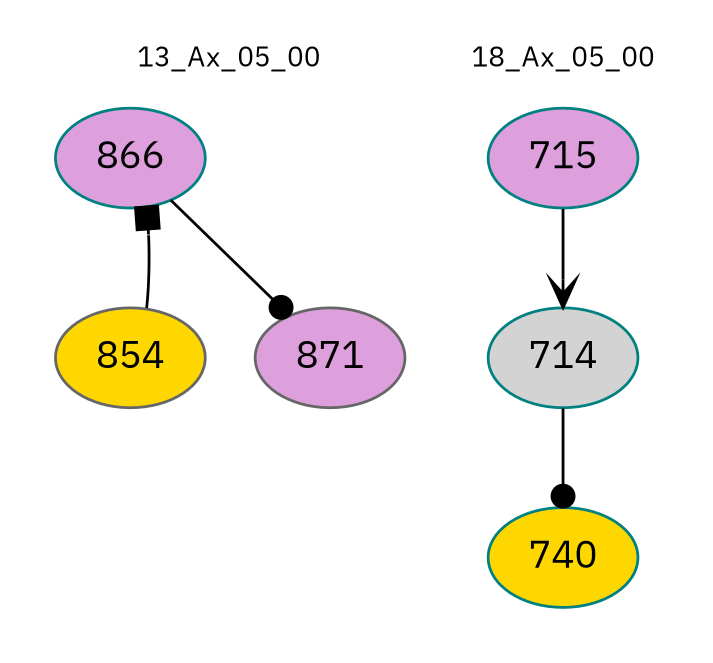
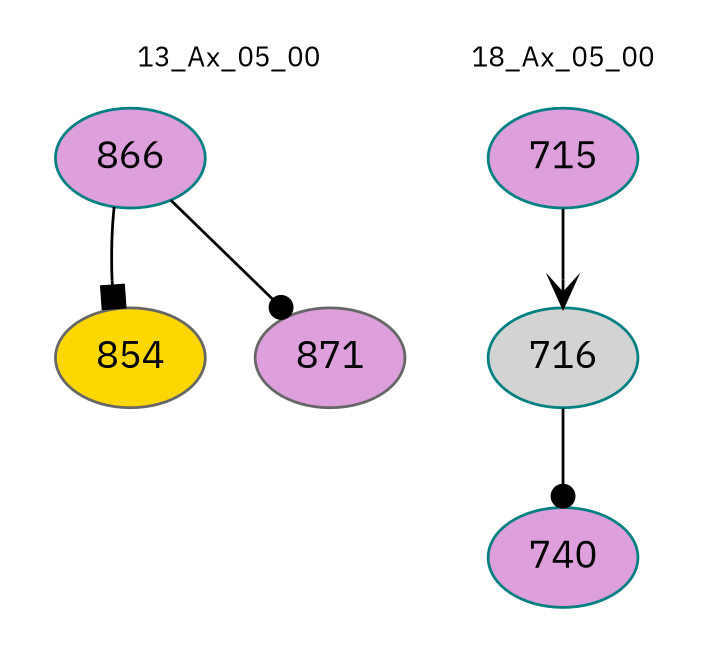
(149, 272) -> (112, 244)
(563, 358) -> (563, 358)
(563, 557) -> (563, 557)
